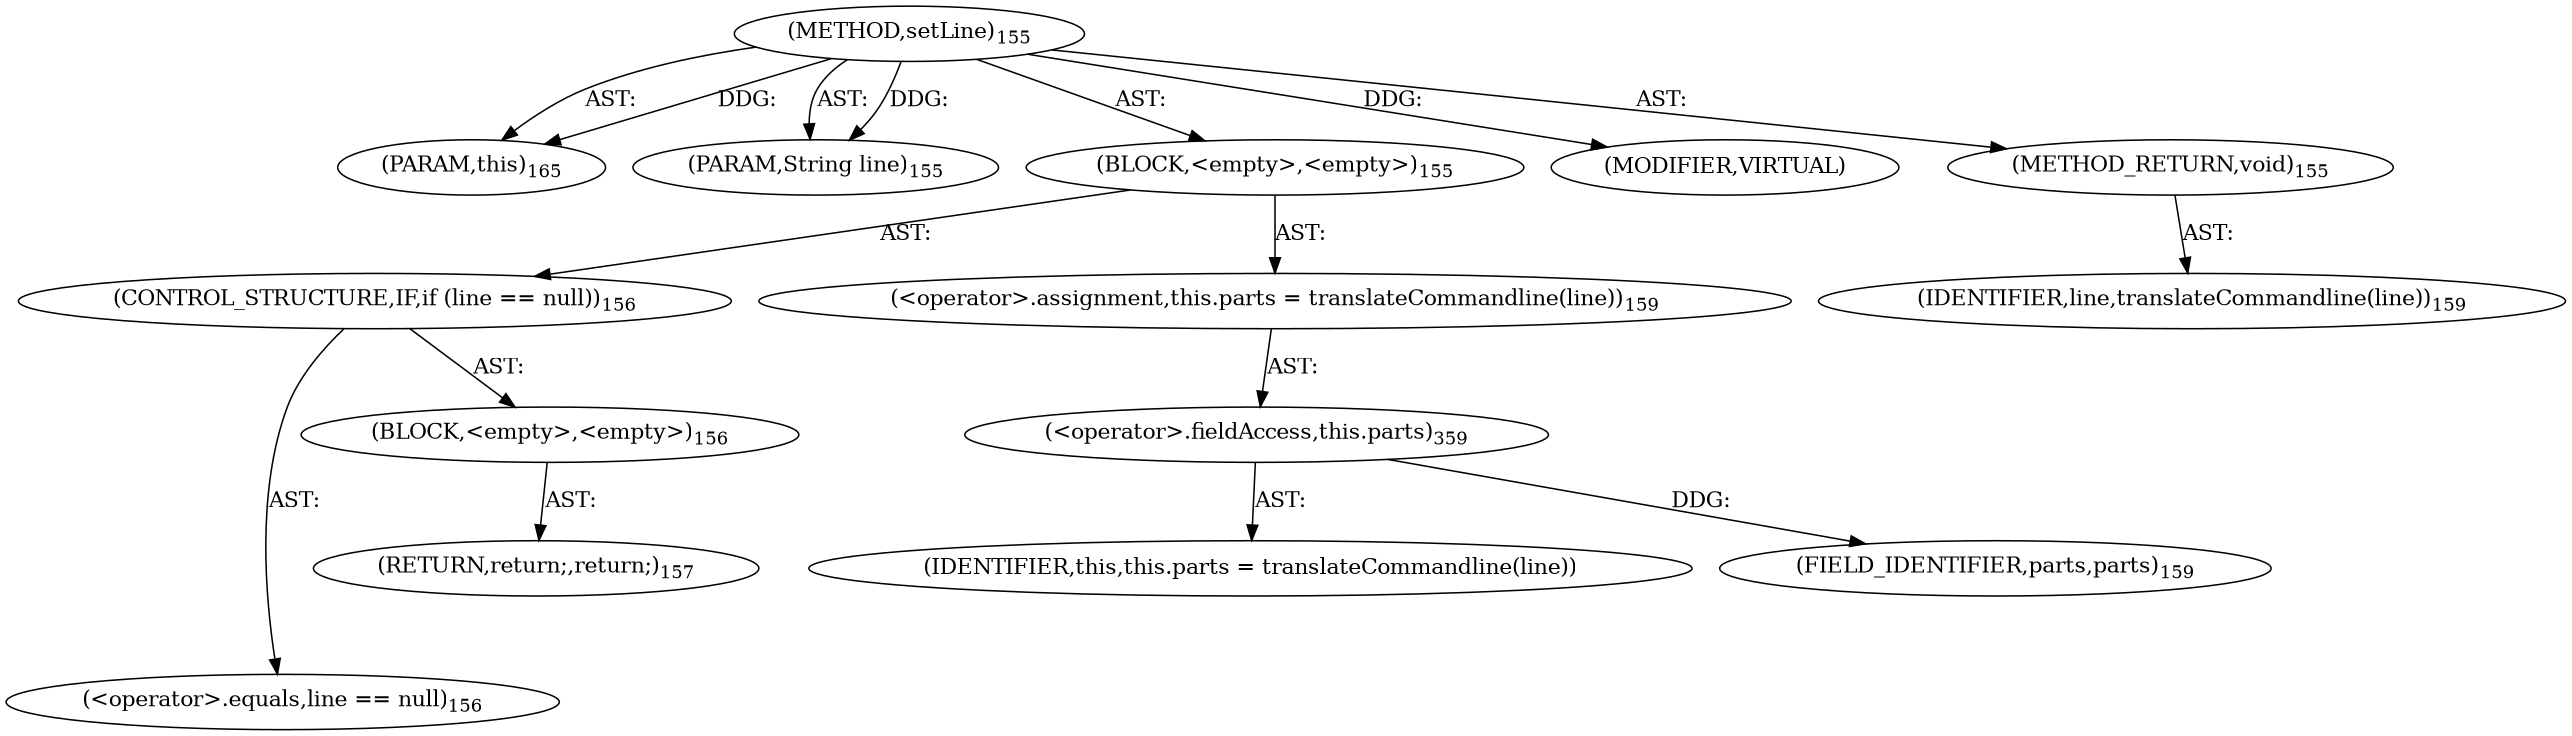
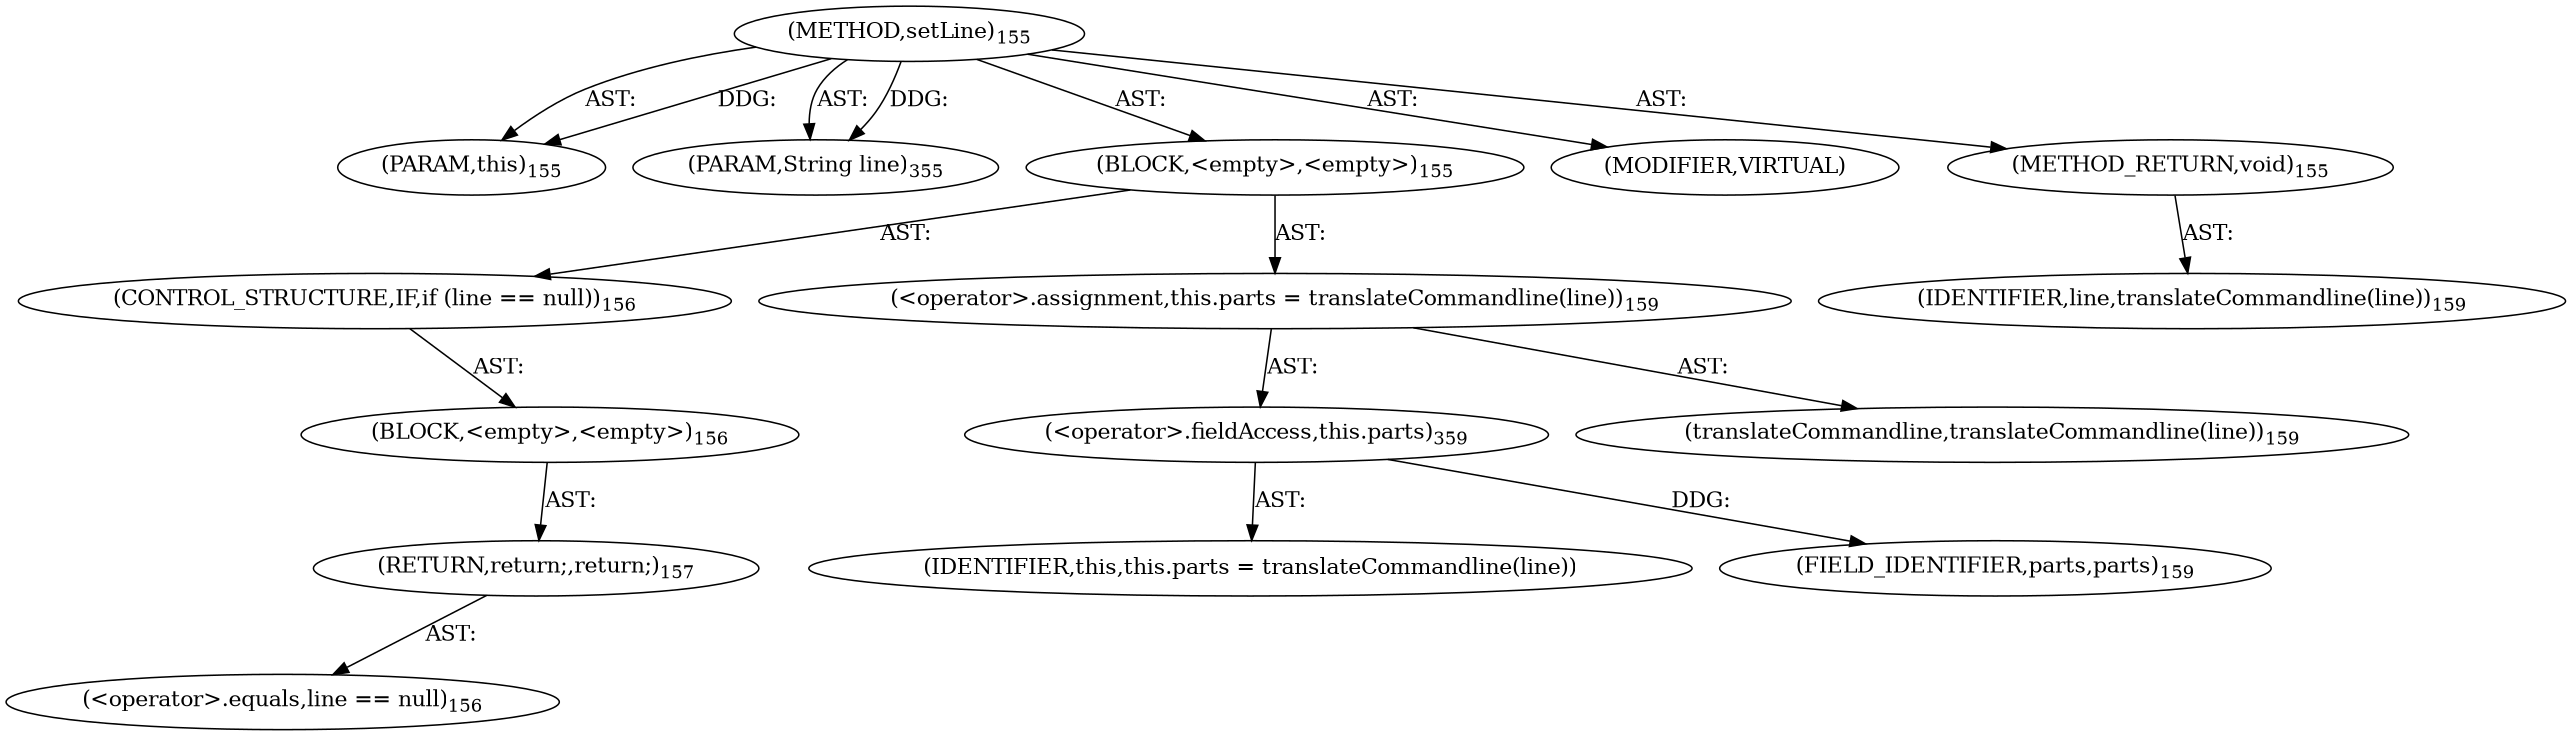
(1396, 101) -> (1396, 101)
(545, 165) -> (545, 165)
(926, 165) -> (926, 165)
none -> (1992, 435)
(270, 483) -> (417, 631)
